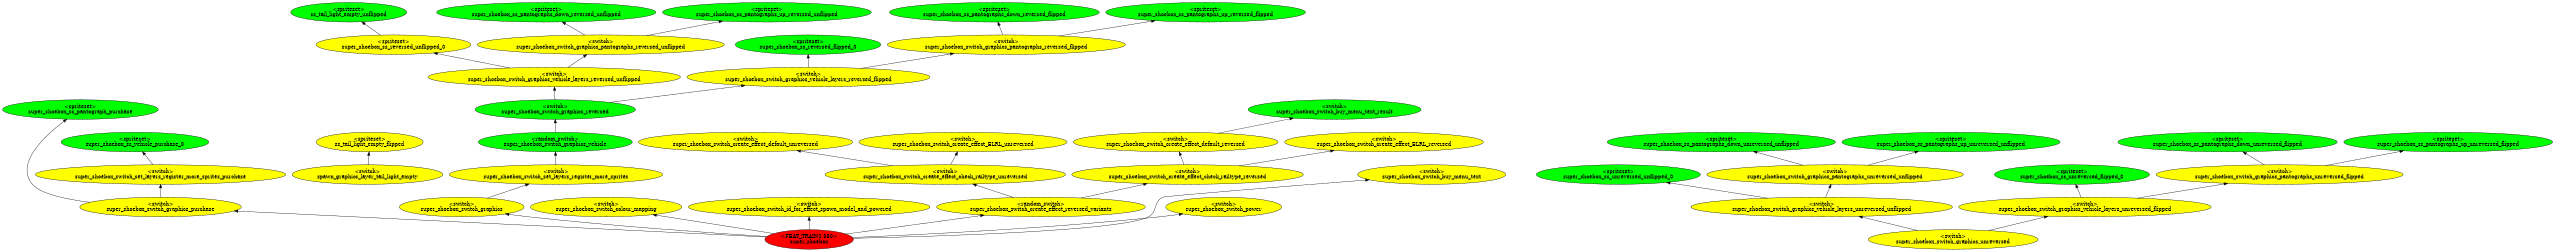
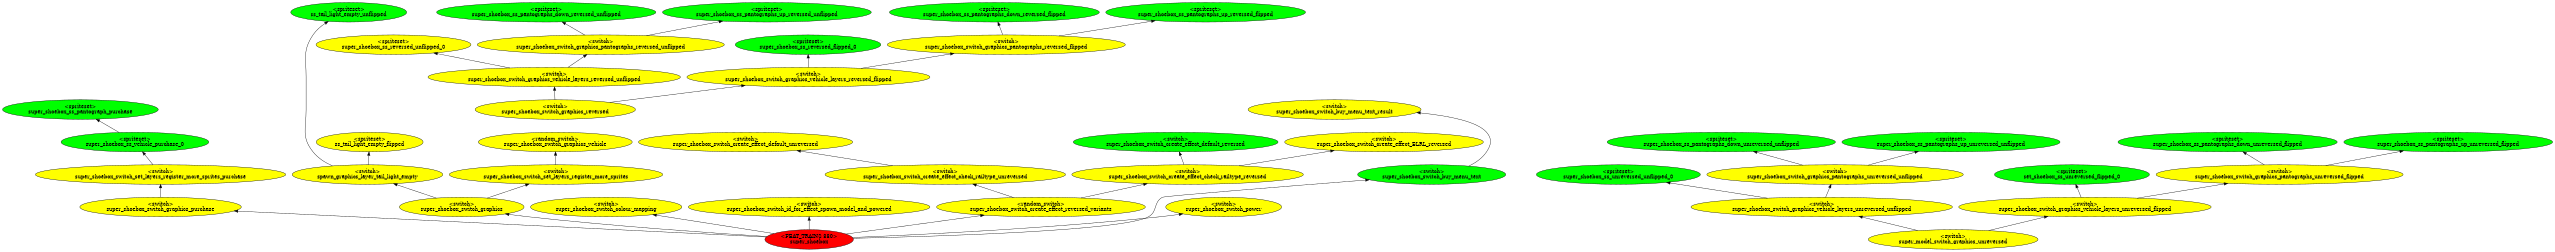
(373, 30) -> (306, 97)
(555, 110) -> (555, 110)
(1335, 110) -> (1335, 110)
(1254, 126) -> (1476, 125)
(555, 128) -> none
(555, 142) -> (555, 142)
(963, 142) -> none
(1176, 142) -> (1176, 142)
(1432, 175) -> (1432, 175)
(2072, 175) -> (2072, 175)
(28, 177) -> (109, 127)
none -> (417, 191)
(1953, 239) -> (1953, 239)
